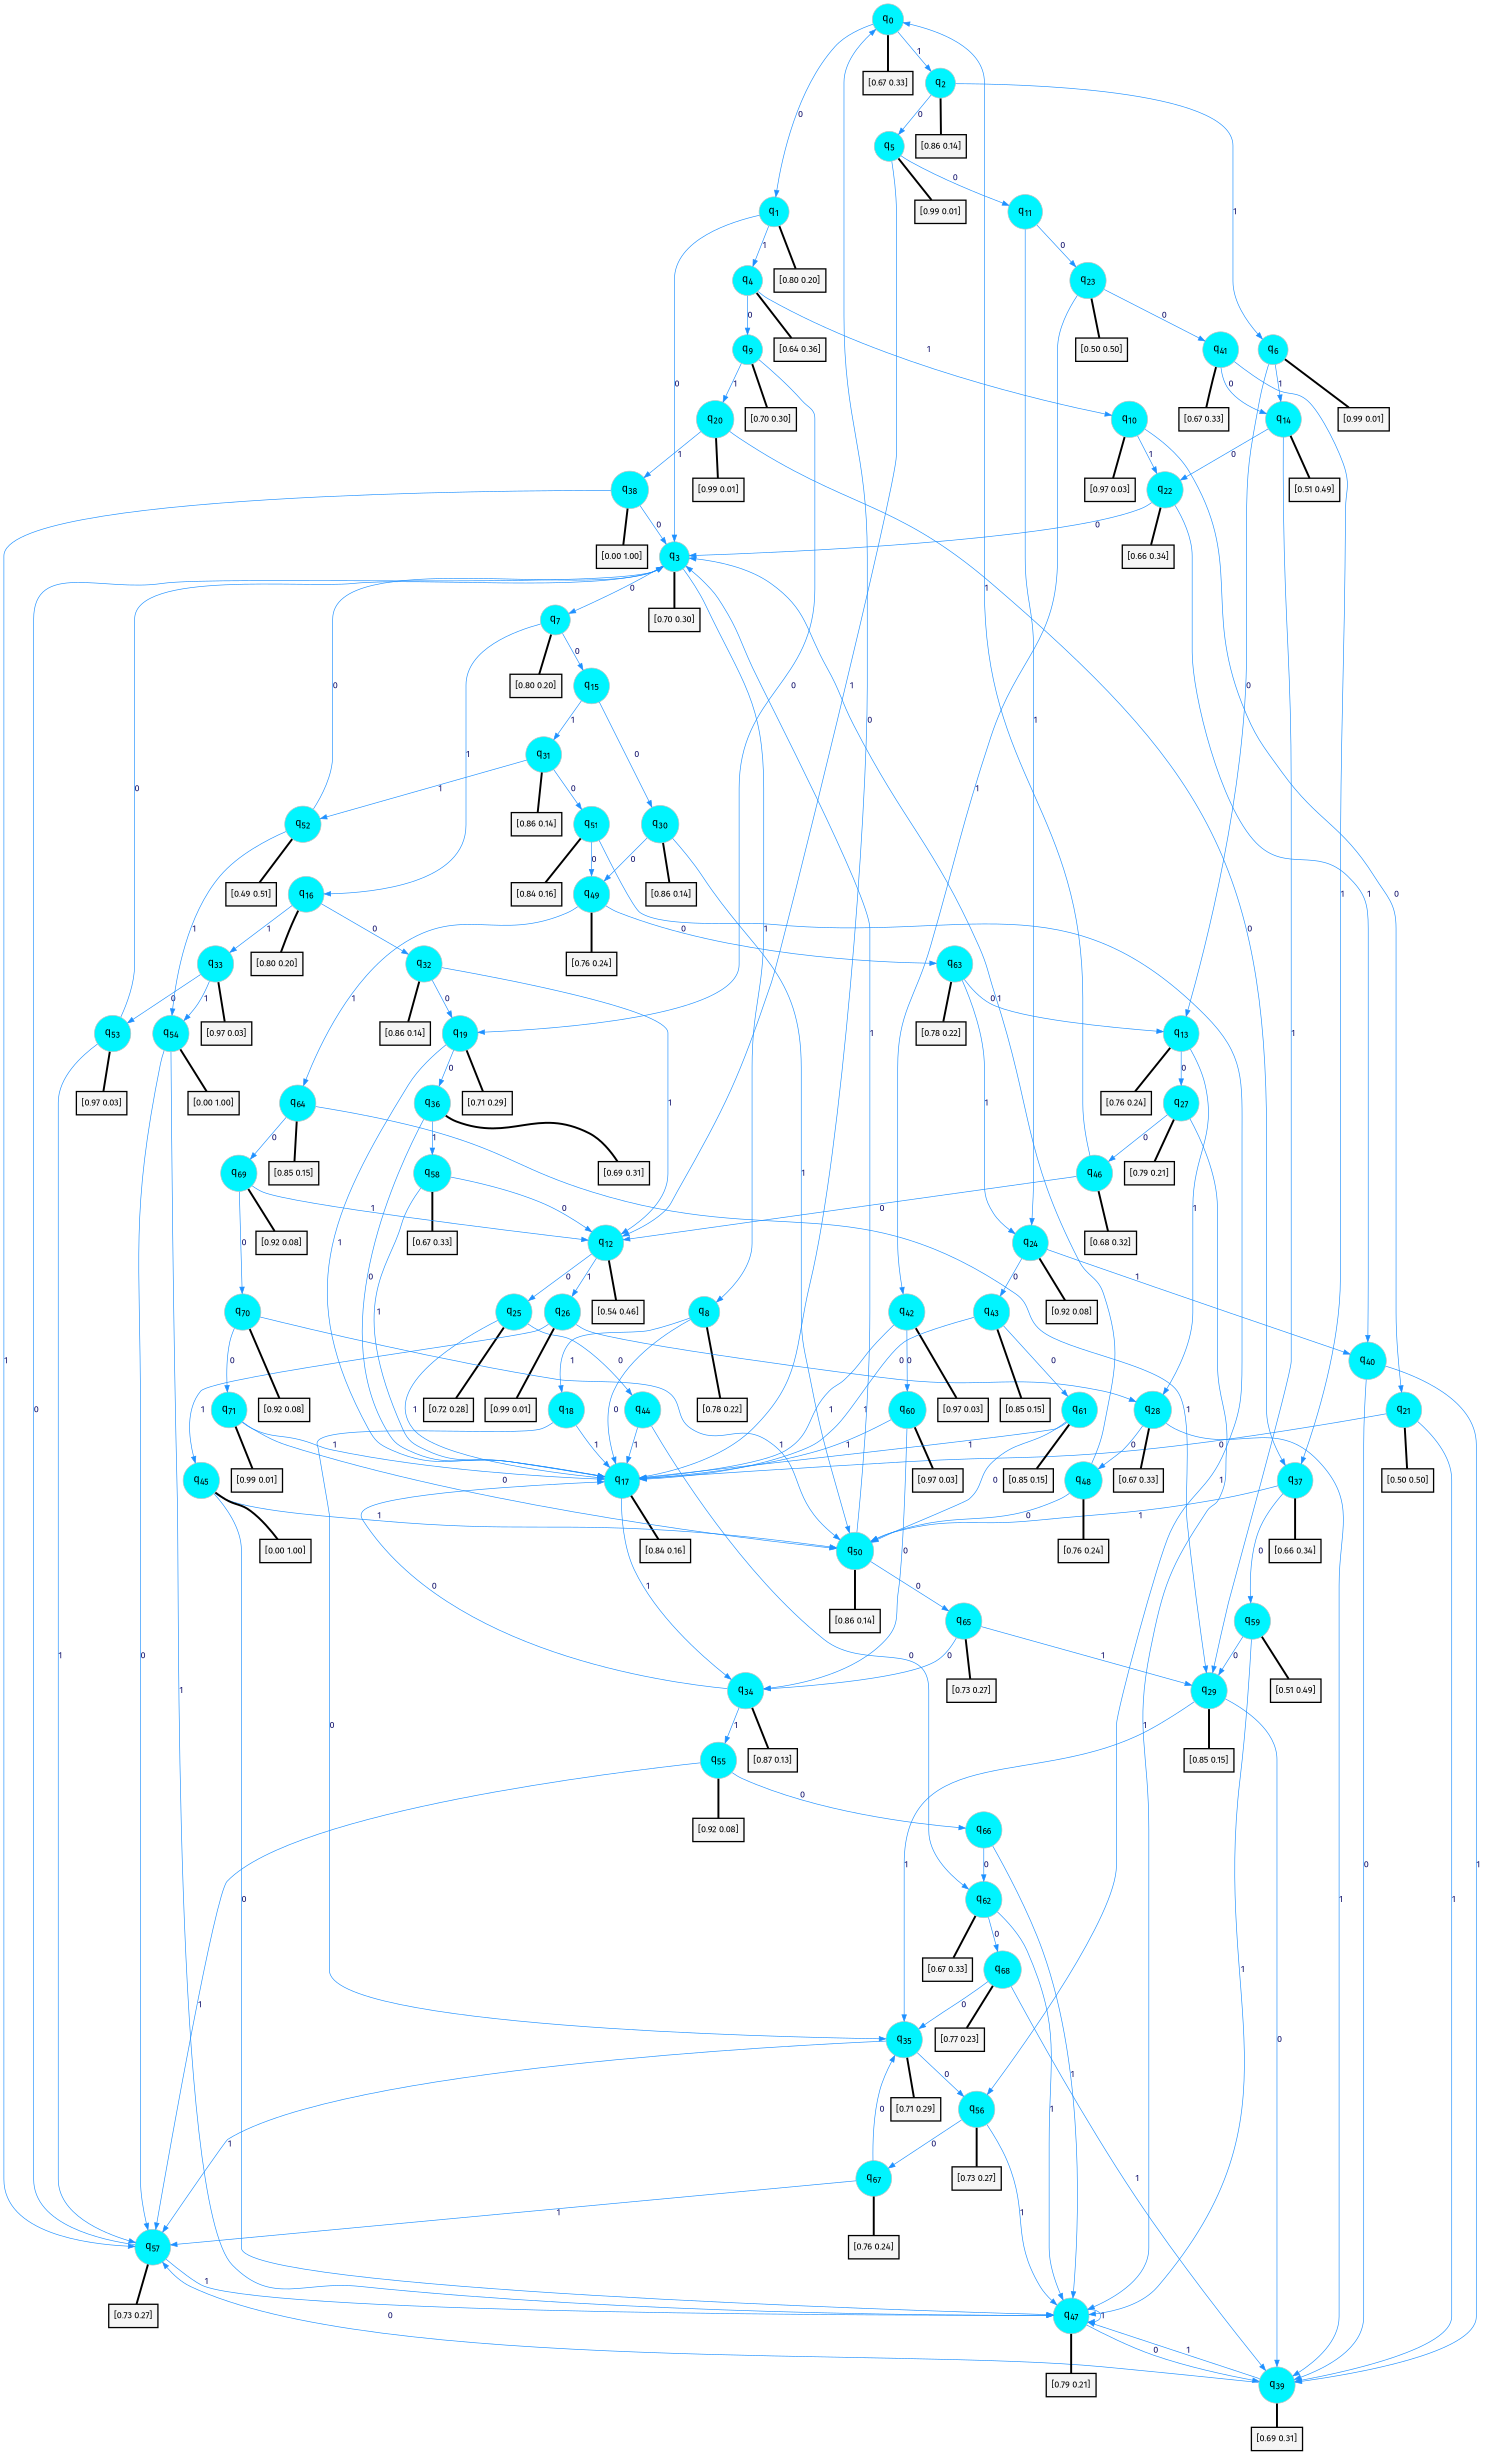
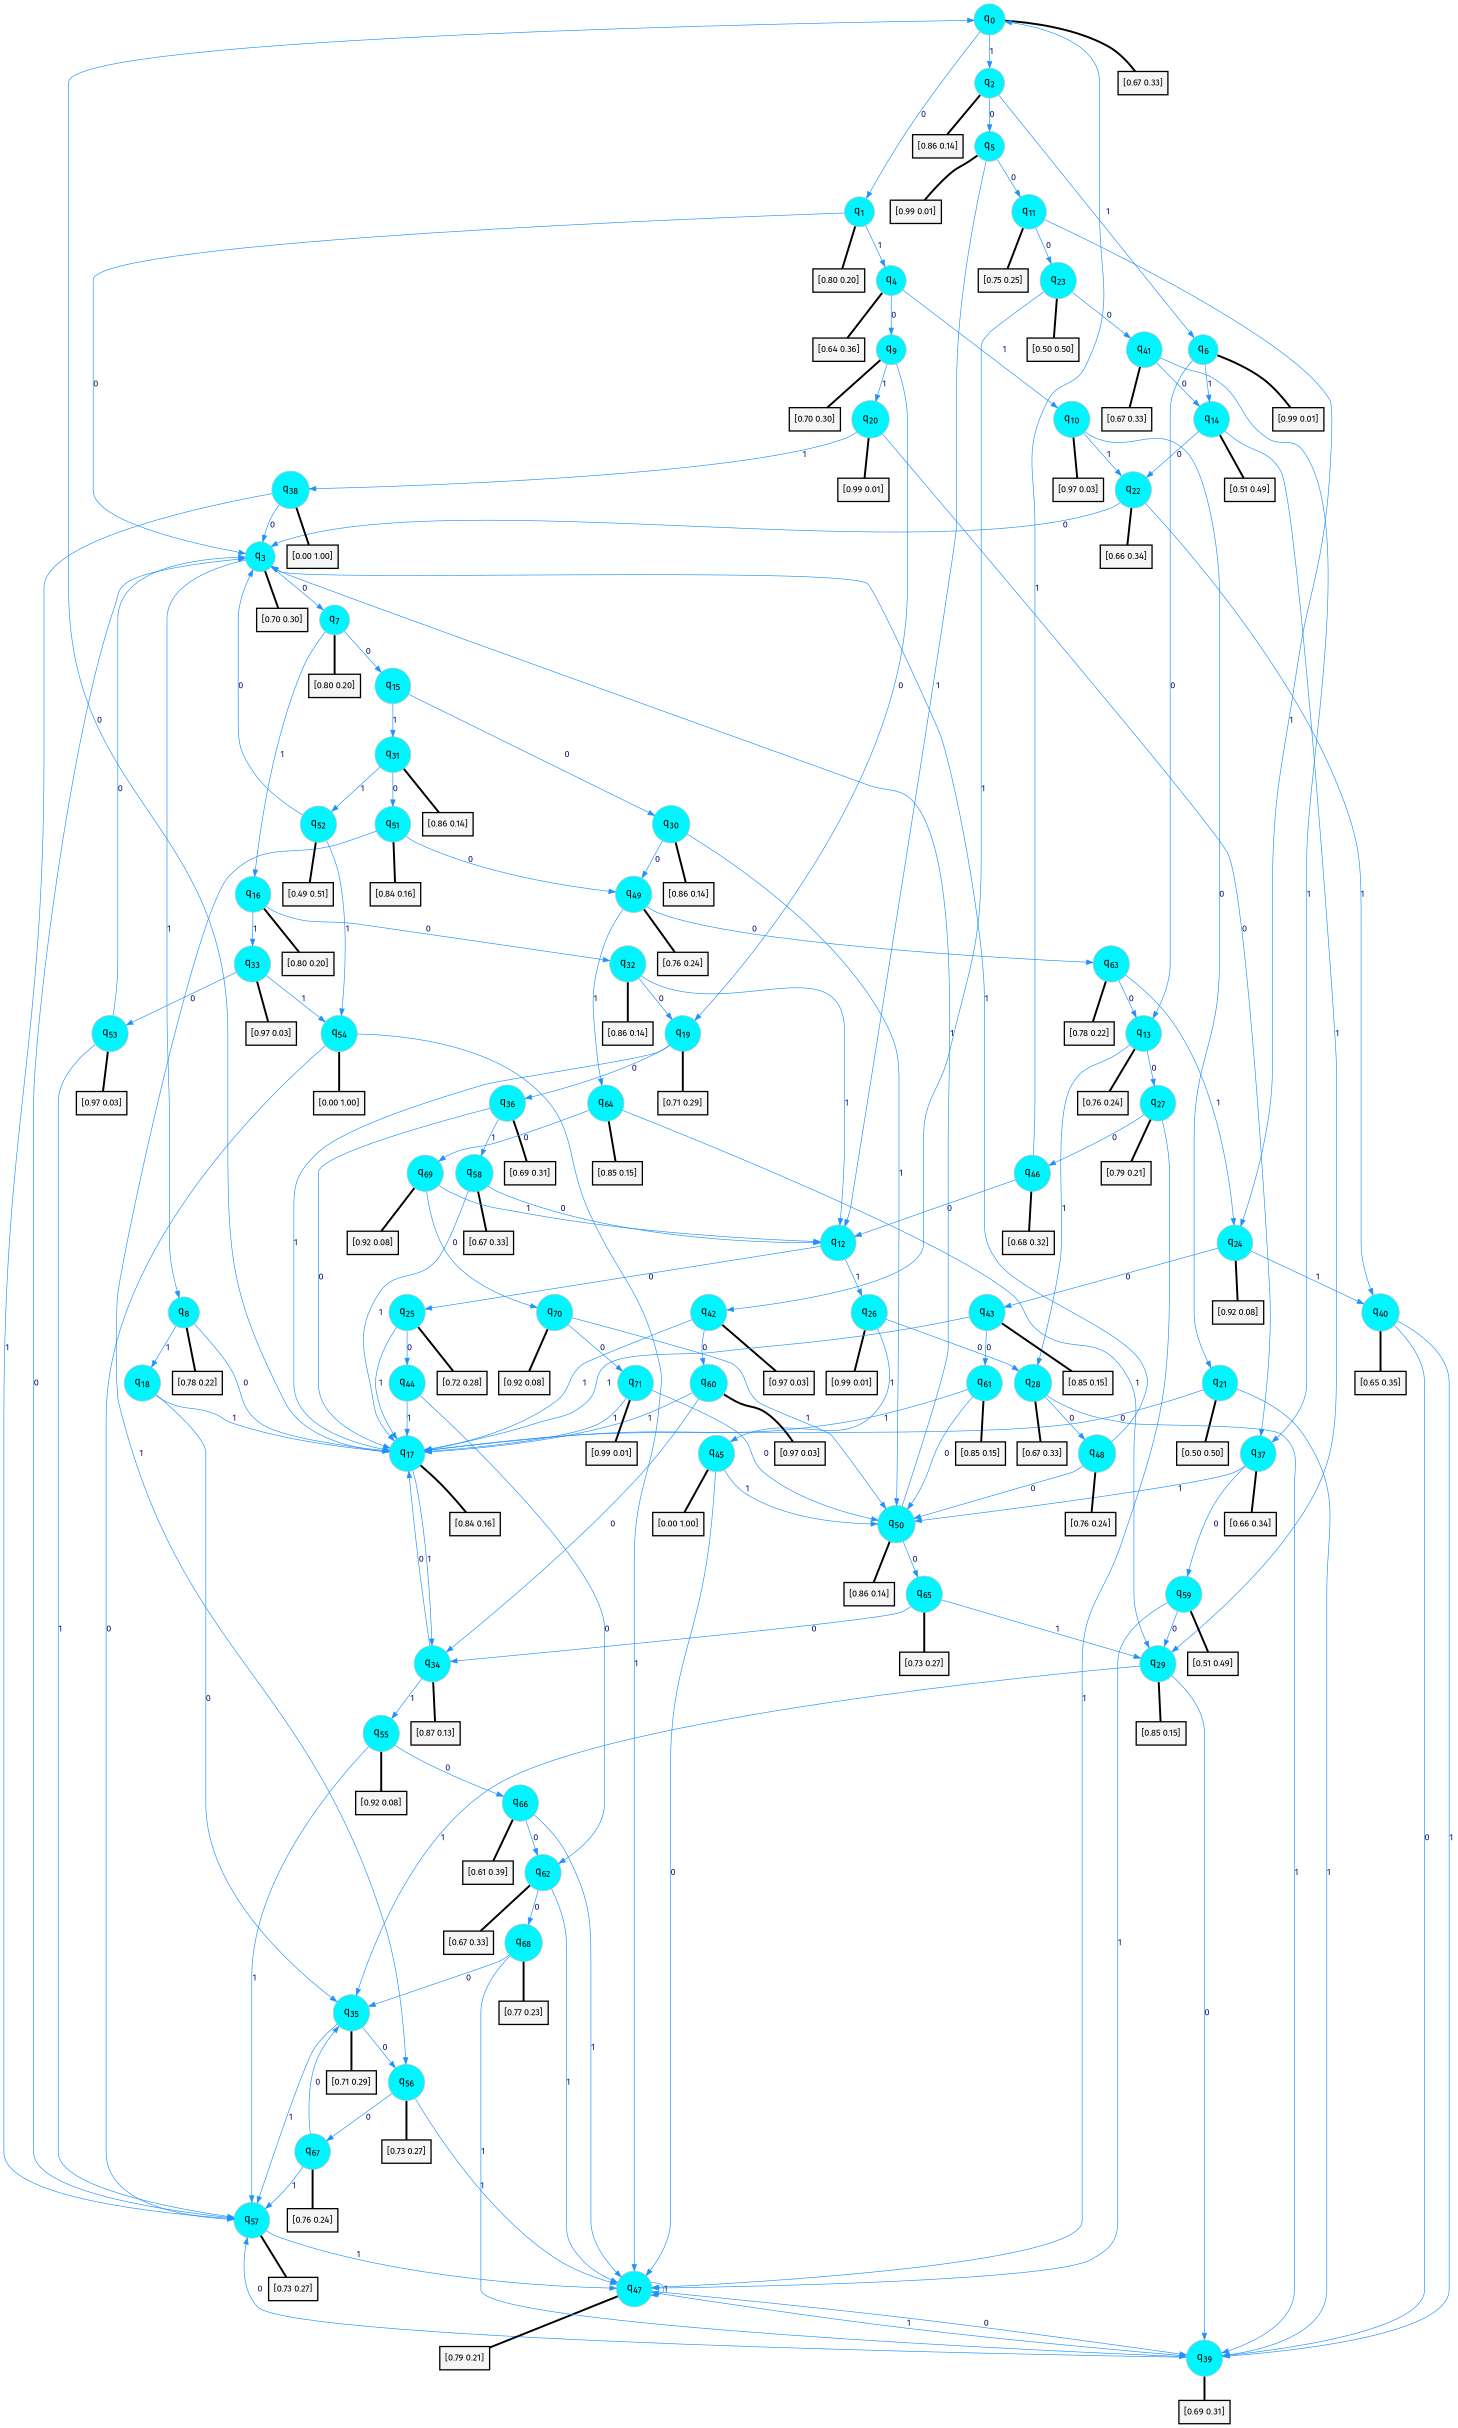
none -> (1003, 281)
(618, 1312) -> none
none -> (1381, 1383)
none -> (488, 1873)
